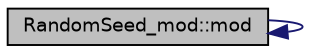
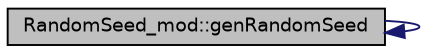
(138, 27) -> (196, 27)
